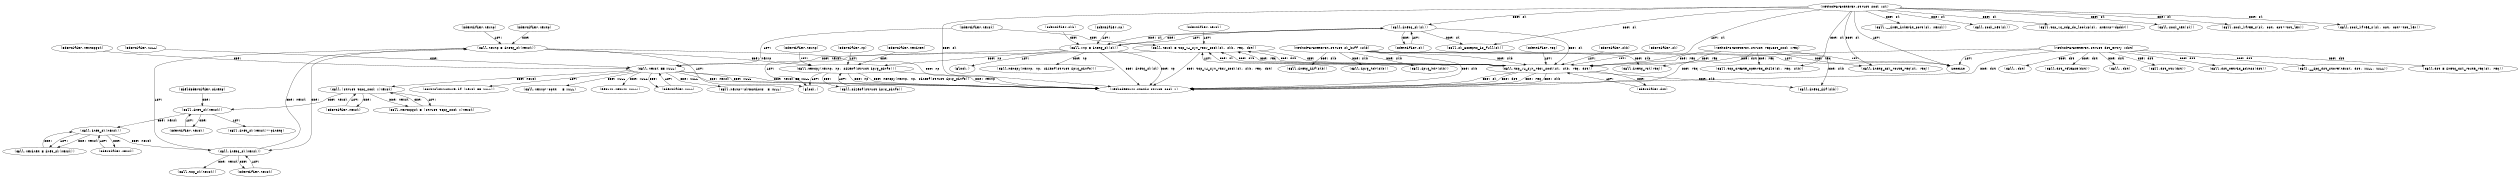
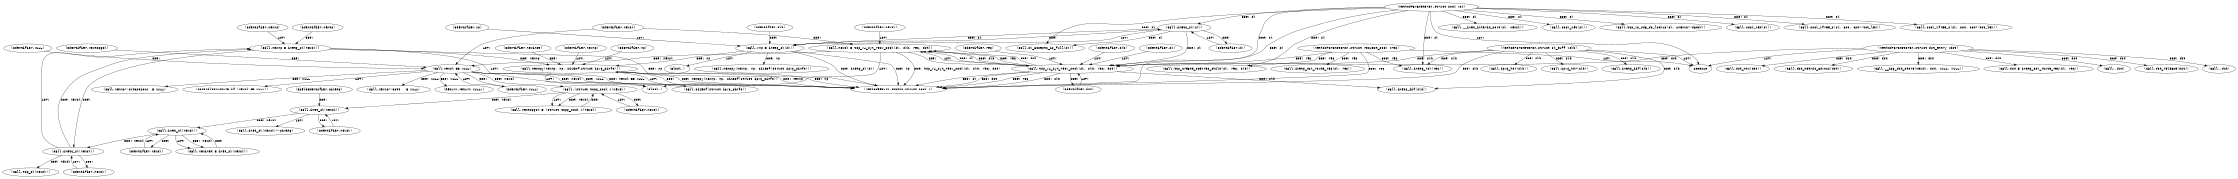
(1718, 38) -> (1266, 38)
(1847, 42) -> (1425, 36)
(842, 56) -> (652, 57)
(1670, 80) -> none
